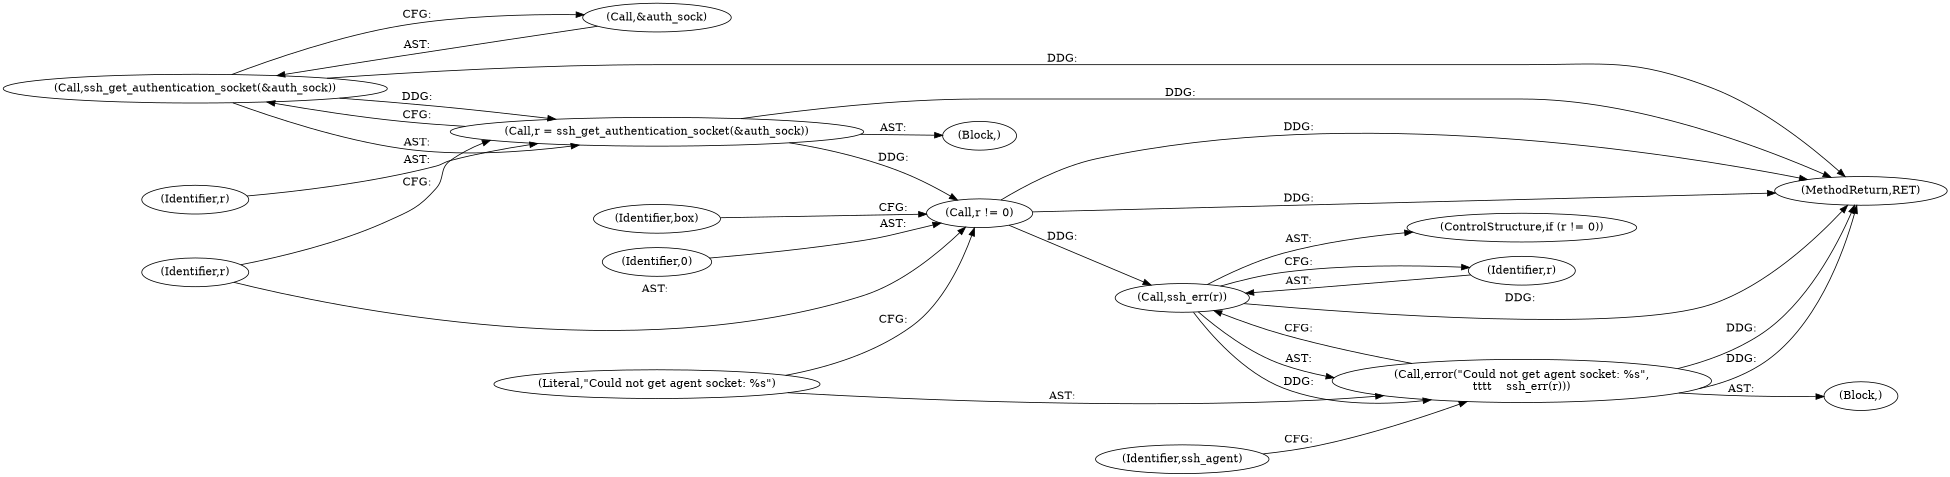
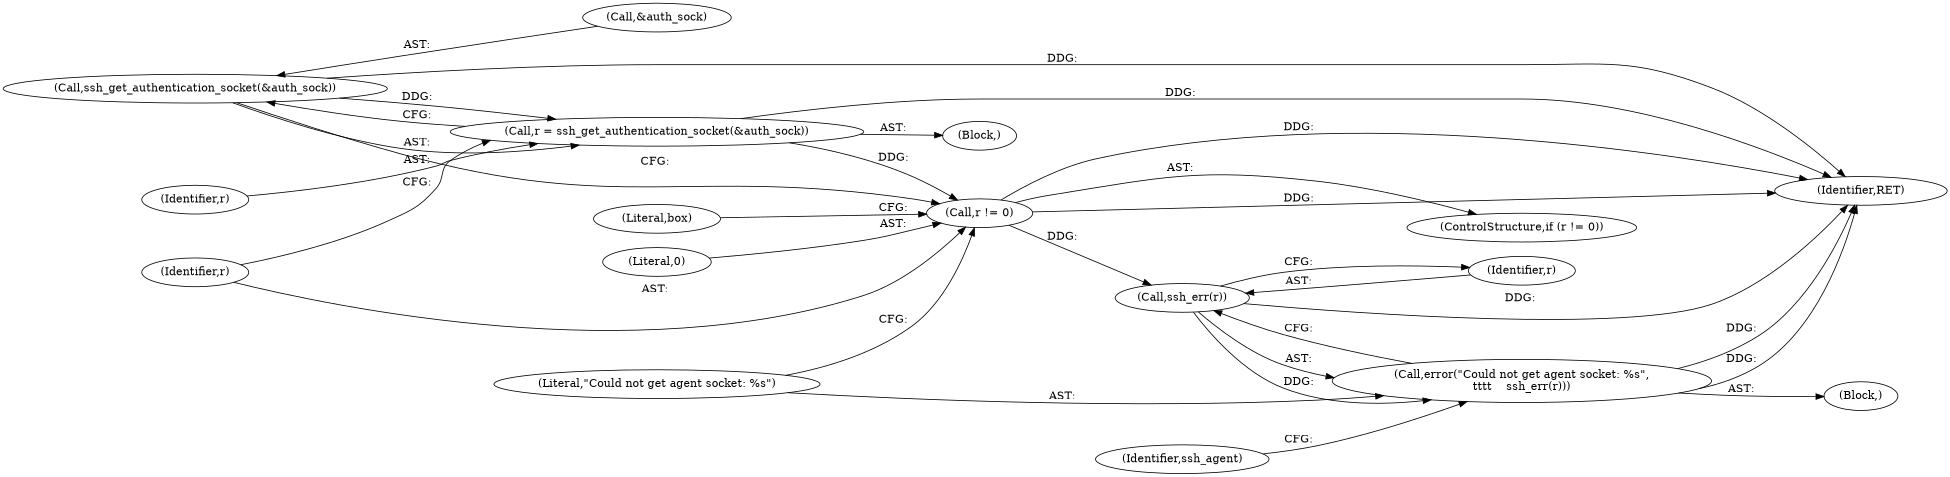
(401, 26) -> (579, 185)
(1861, 191) -> (1861, 191)
(657, 219) -> (657, 219)
(1303, 248) -> (1242, 175)
(657, 262) -> (657, 262)
